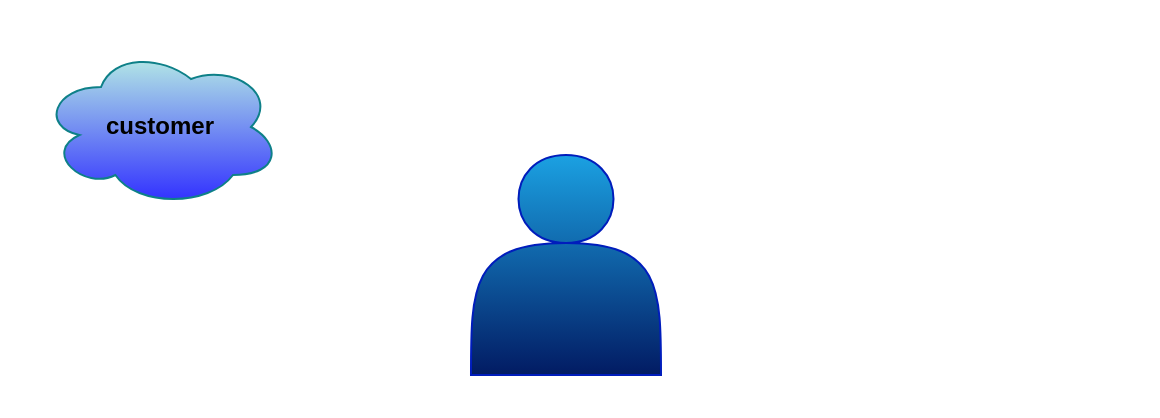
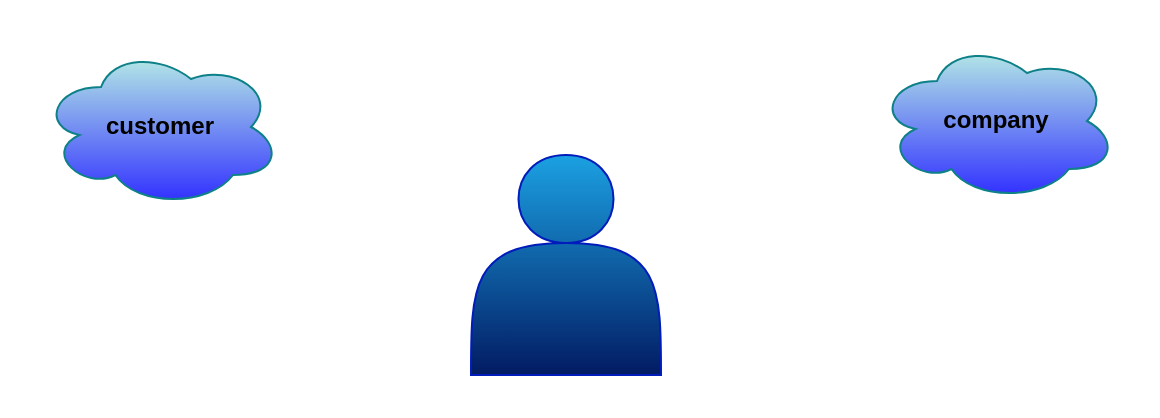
none -> (997, 121)
